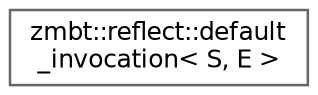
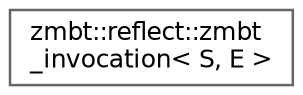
(159, 48) -> (151, 48)
